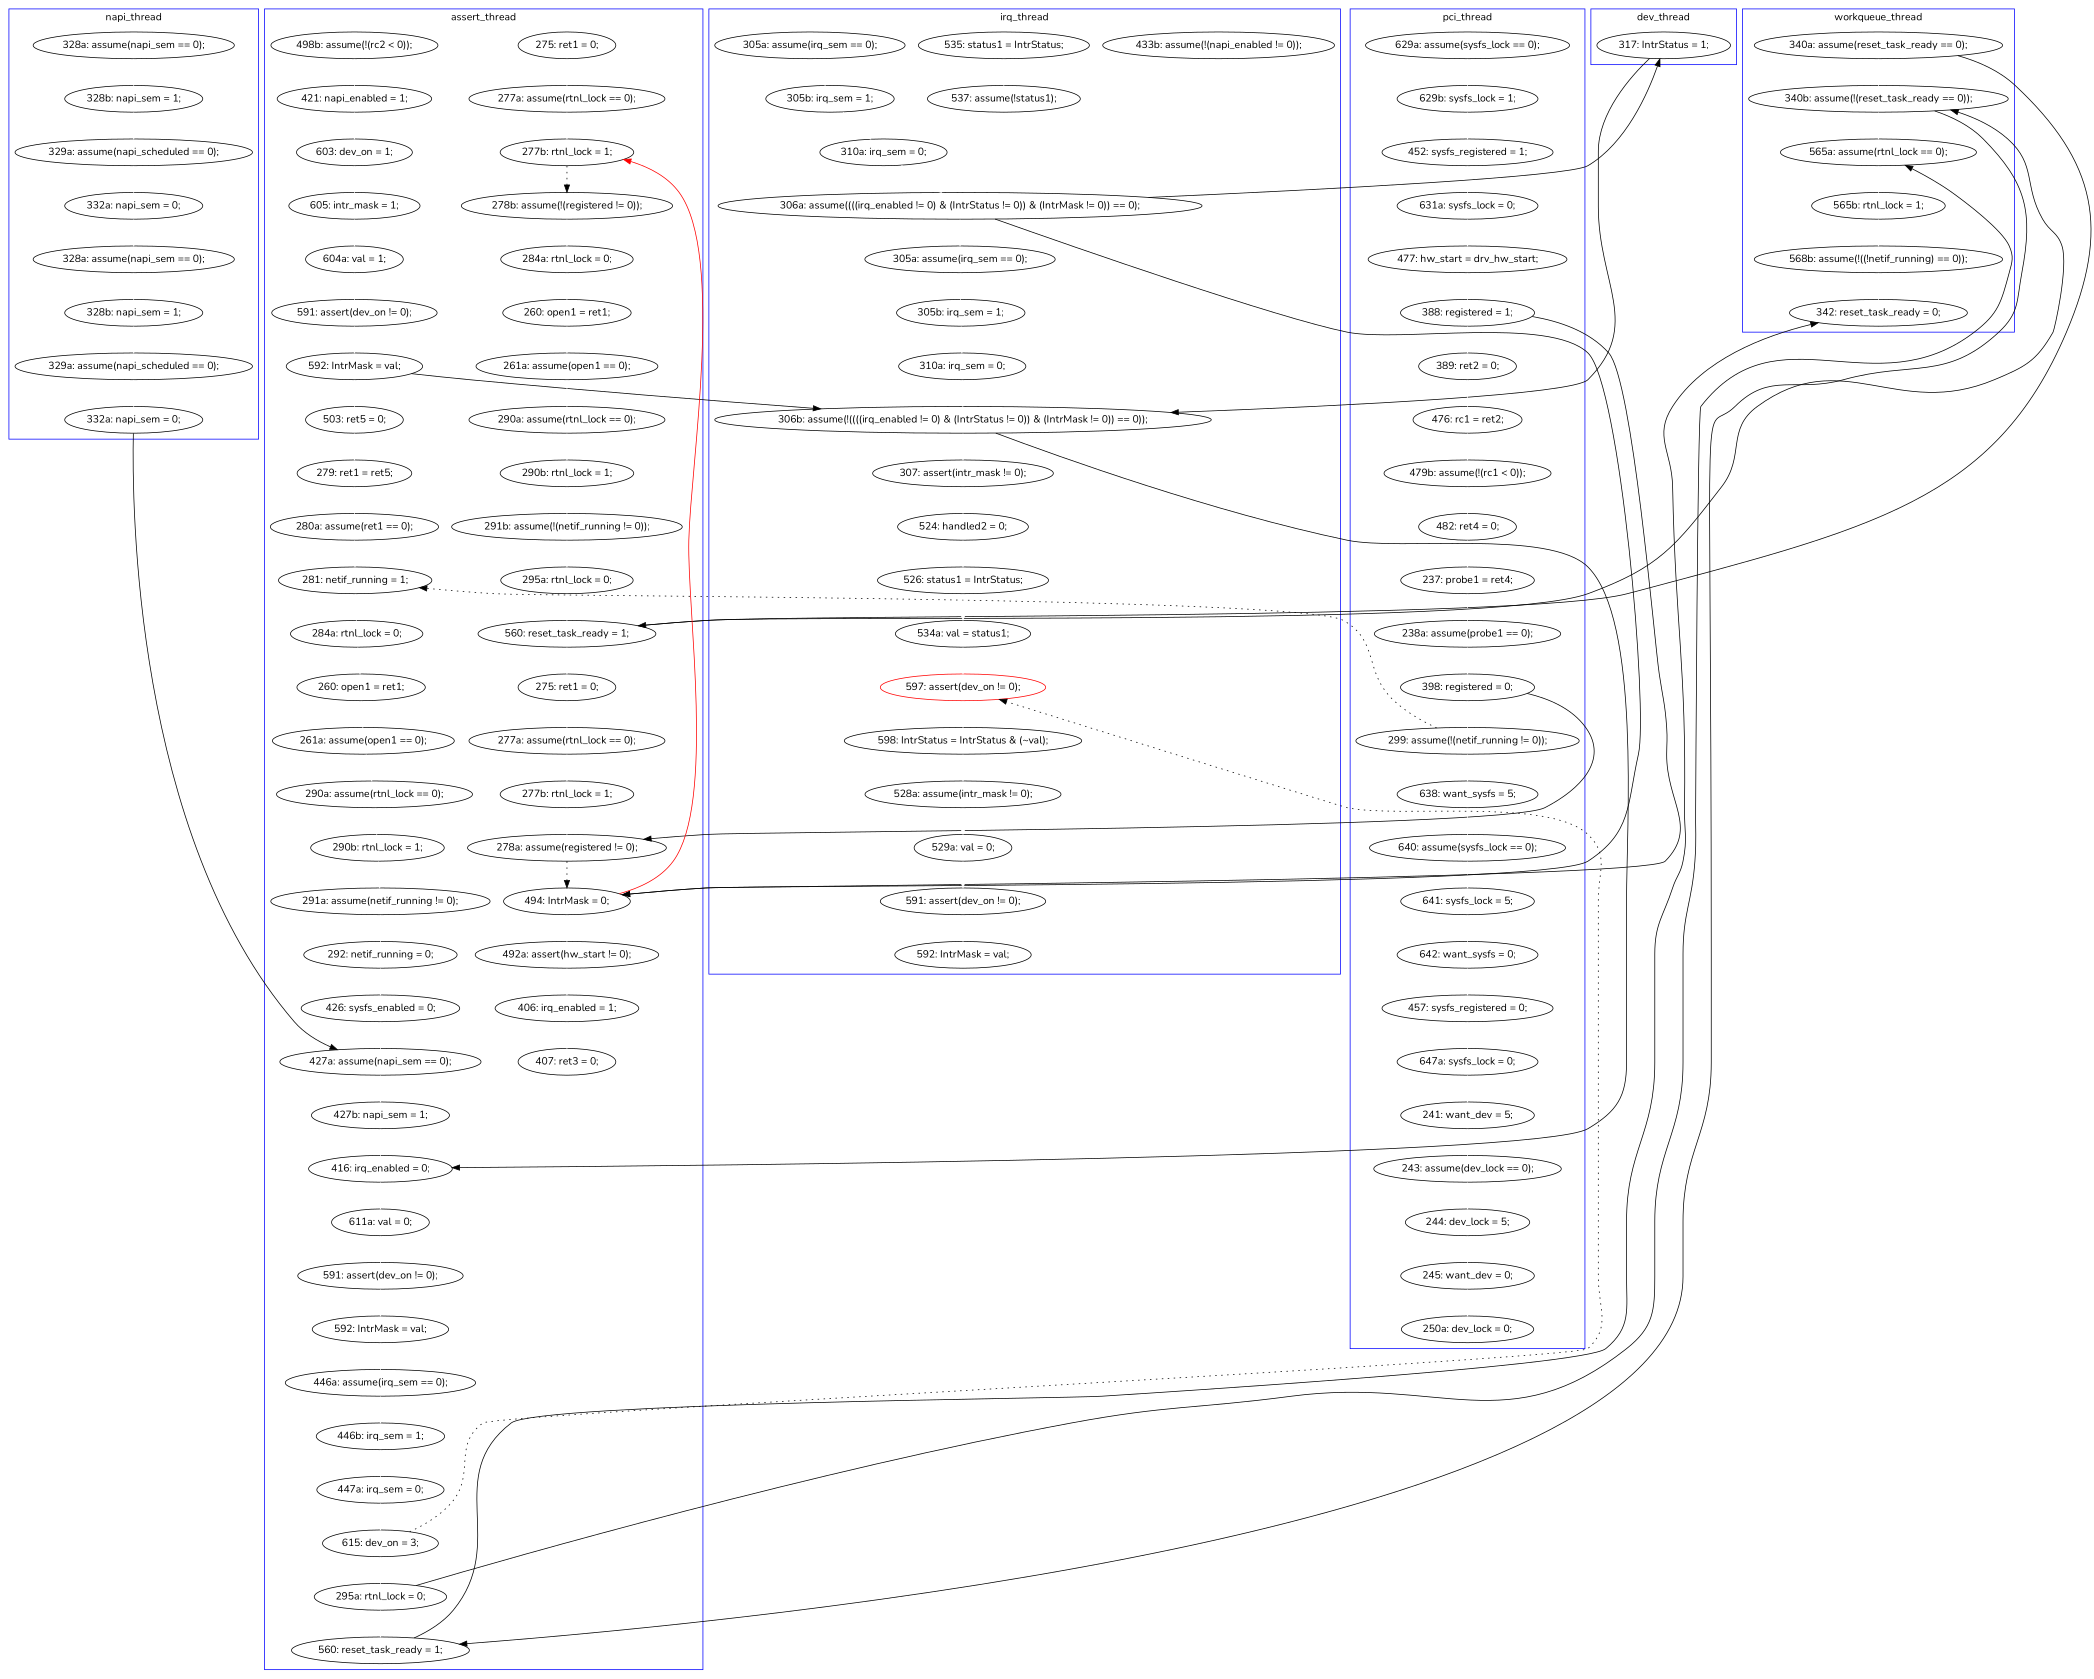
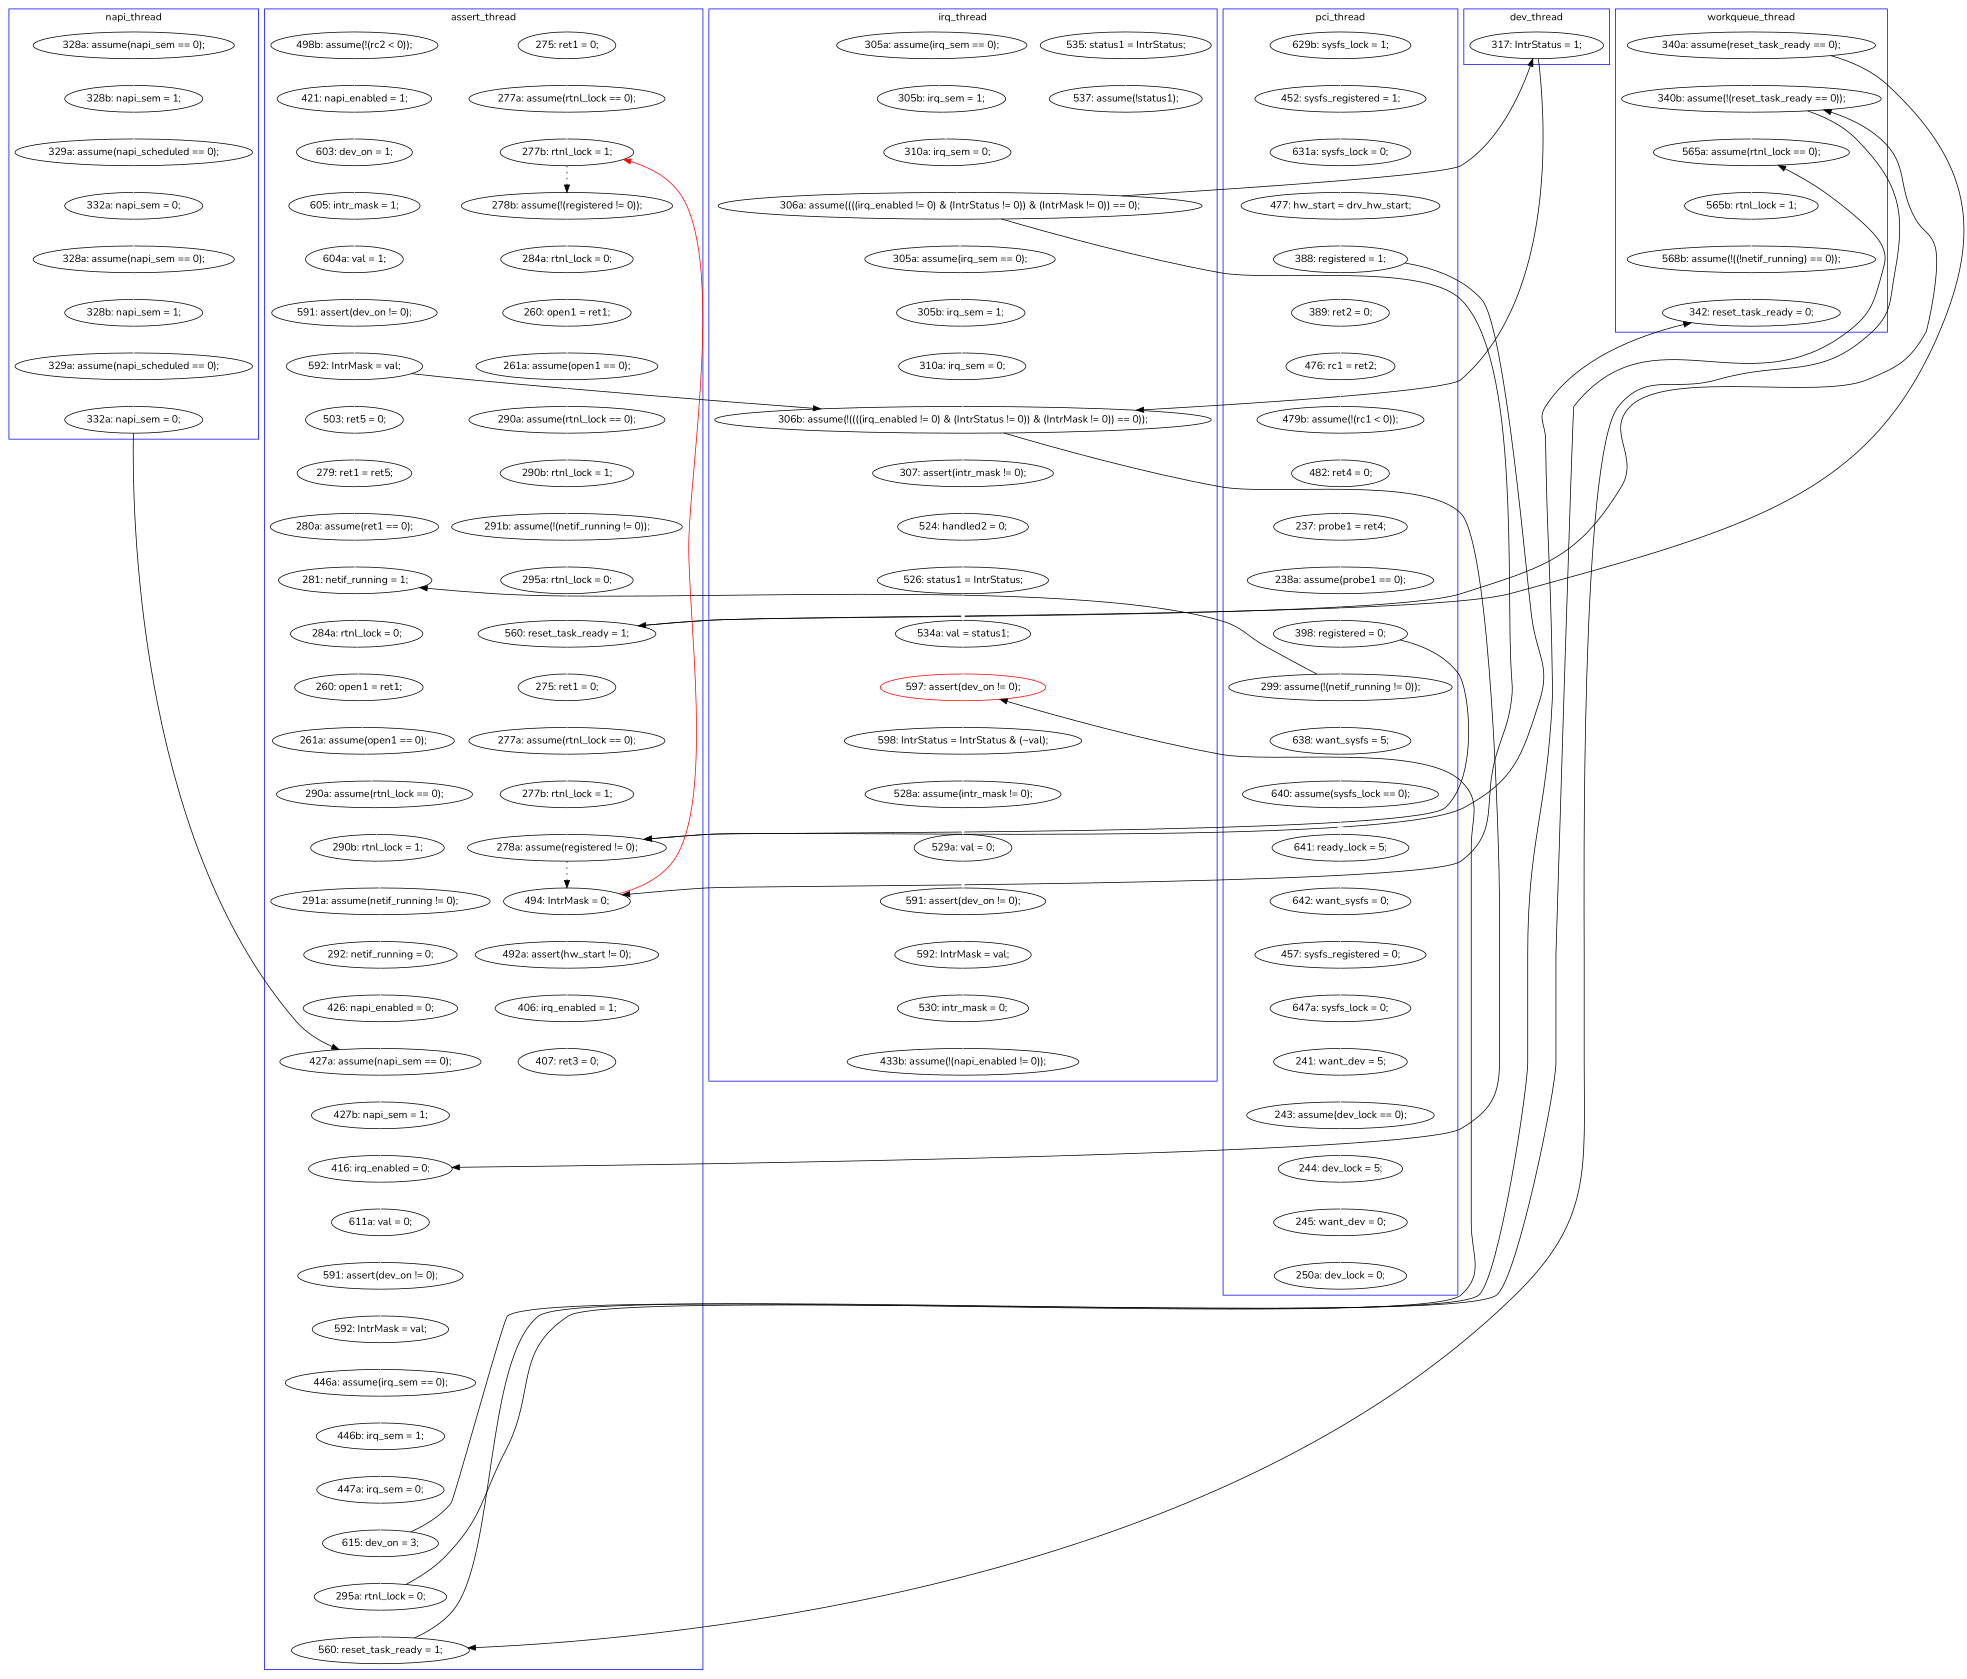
(1468, 45) -> none
(986, 601) -> (880, 594)
(1574, 870) -> (1445, 812)
(1468, 901) -> (1340, 848)
(380, 1008) -> (380, 1008)
none -> (963, 1008)
(1527, 1355) -> (1463, 1293)
